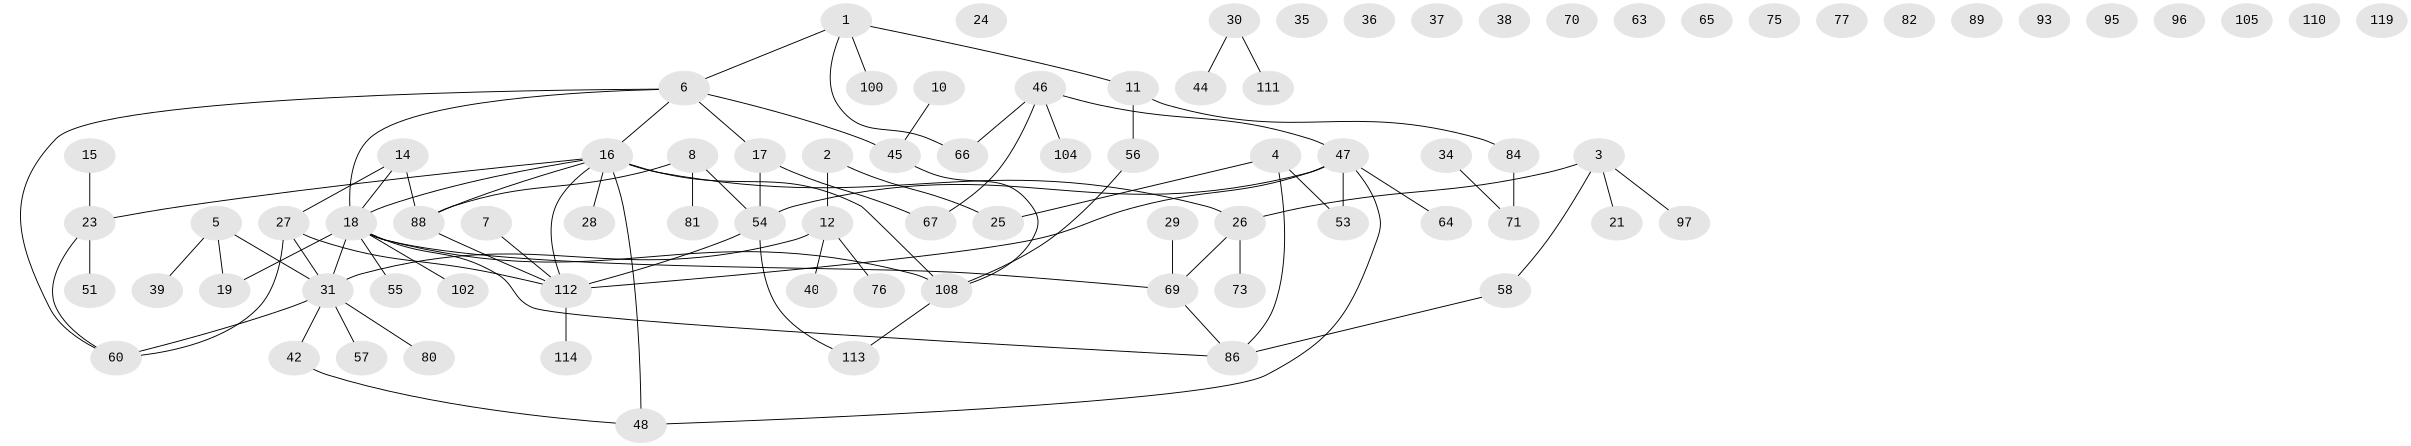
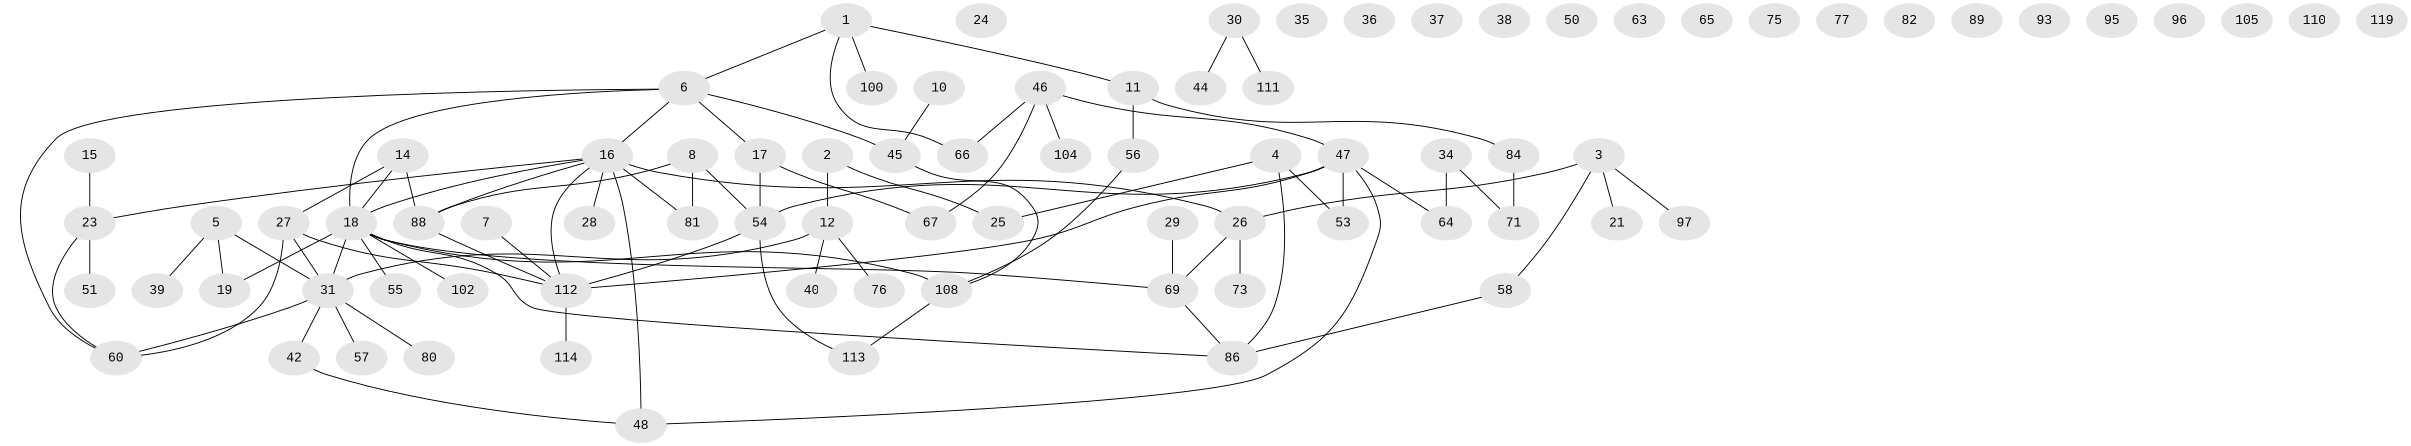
(1572, 21) -> (1572, 21)
none -> (1446, 195)
(852, 202) -> (650, 189)
